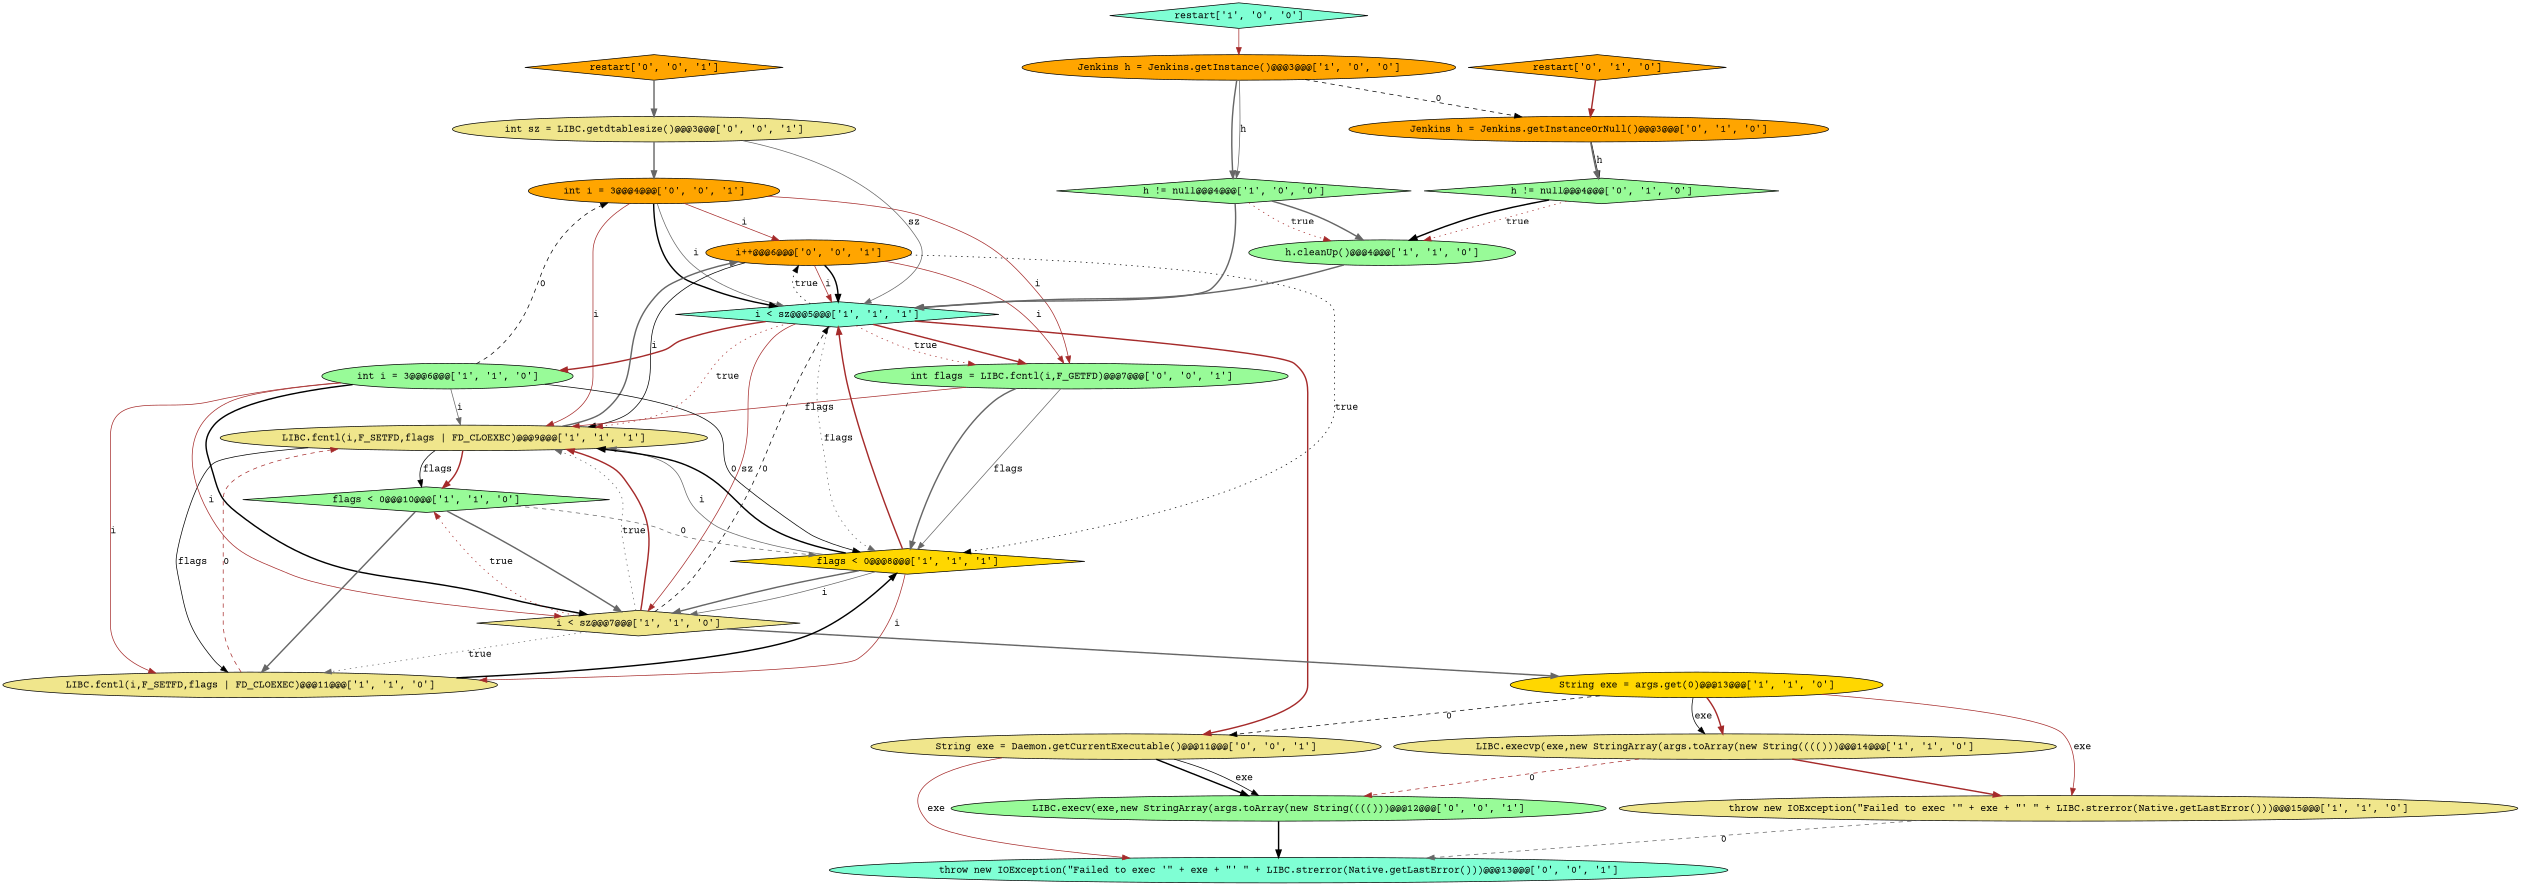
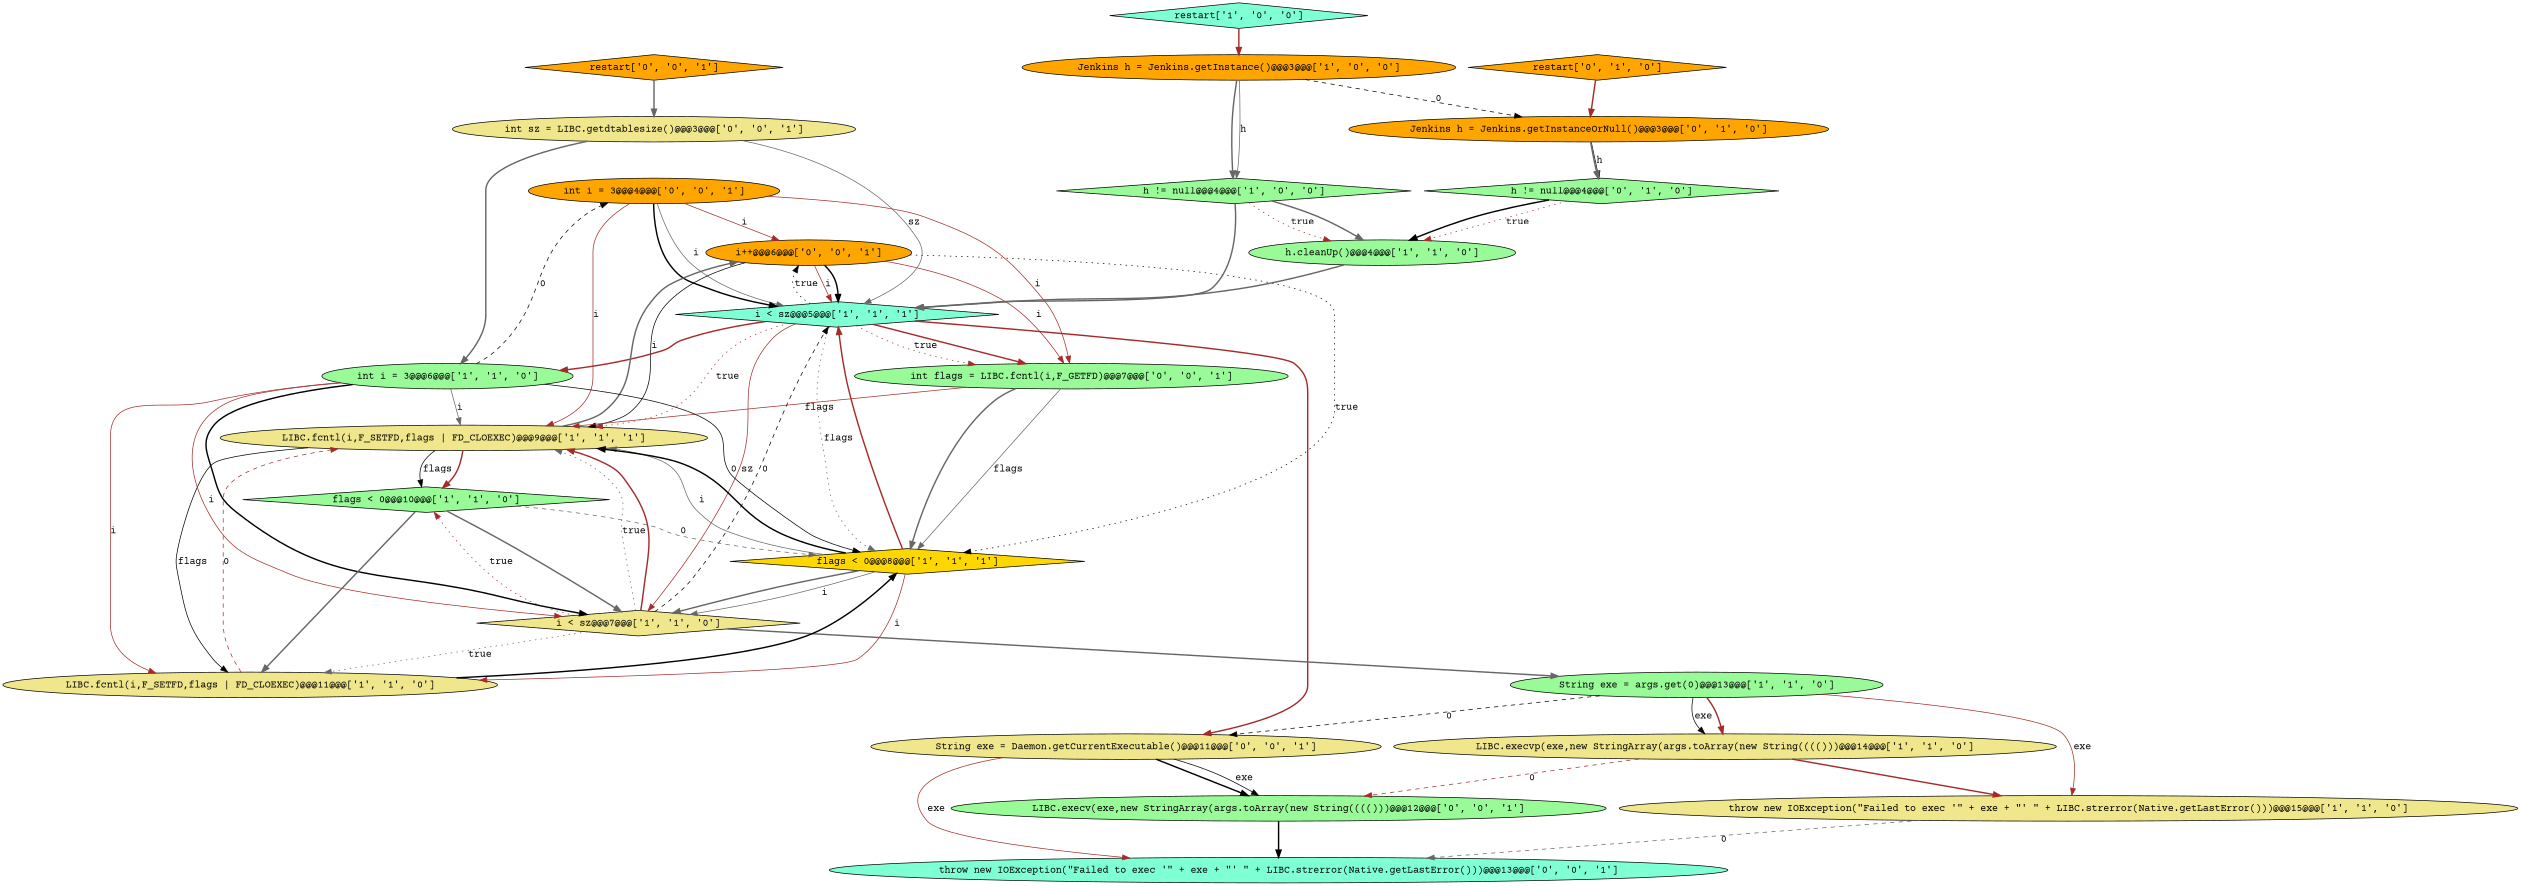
(1239, 38) -> (1239, 38)
(654, 156) -> (486, 218)
(1697, 685) -> (1697, 685)
